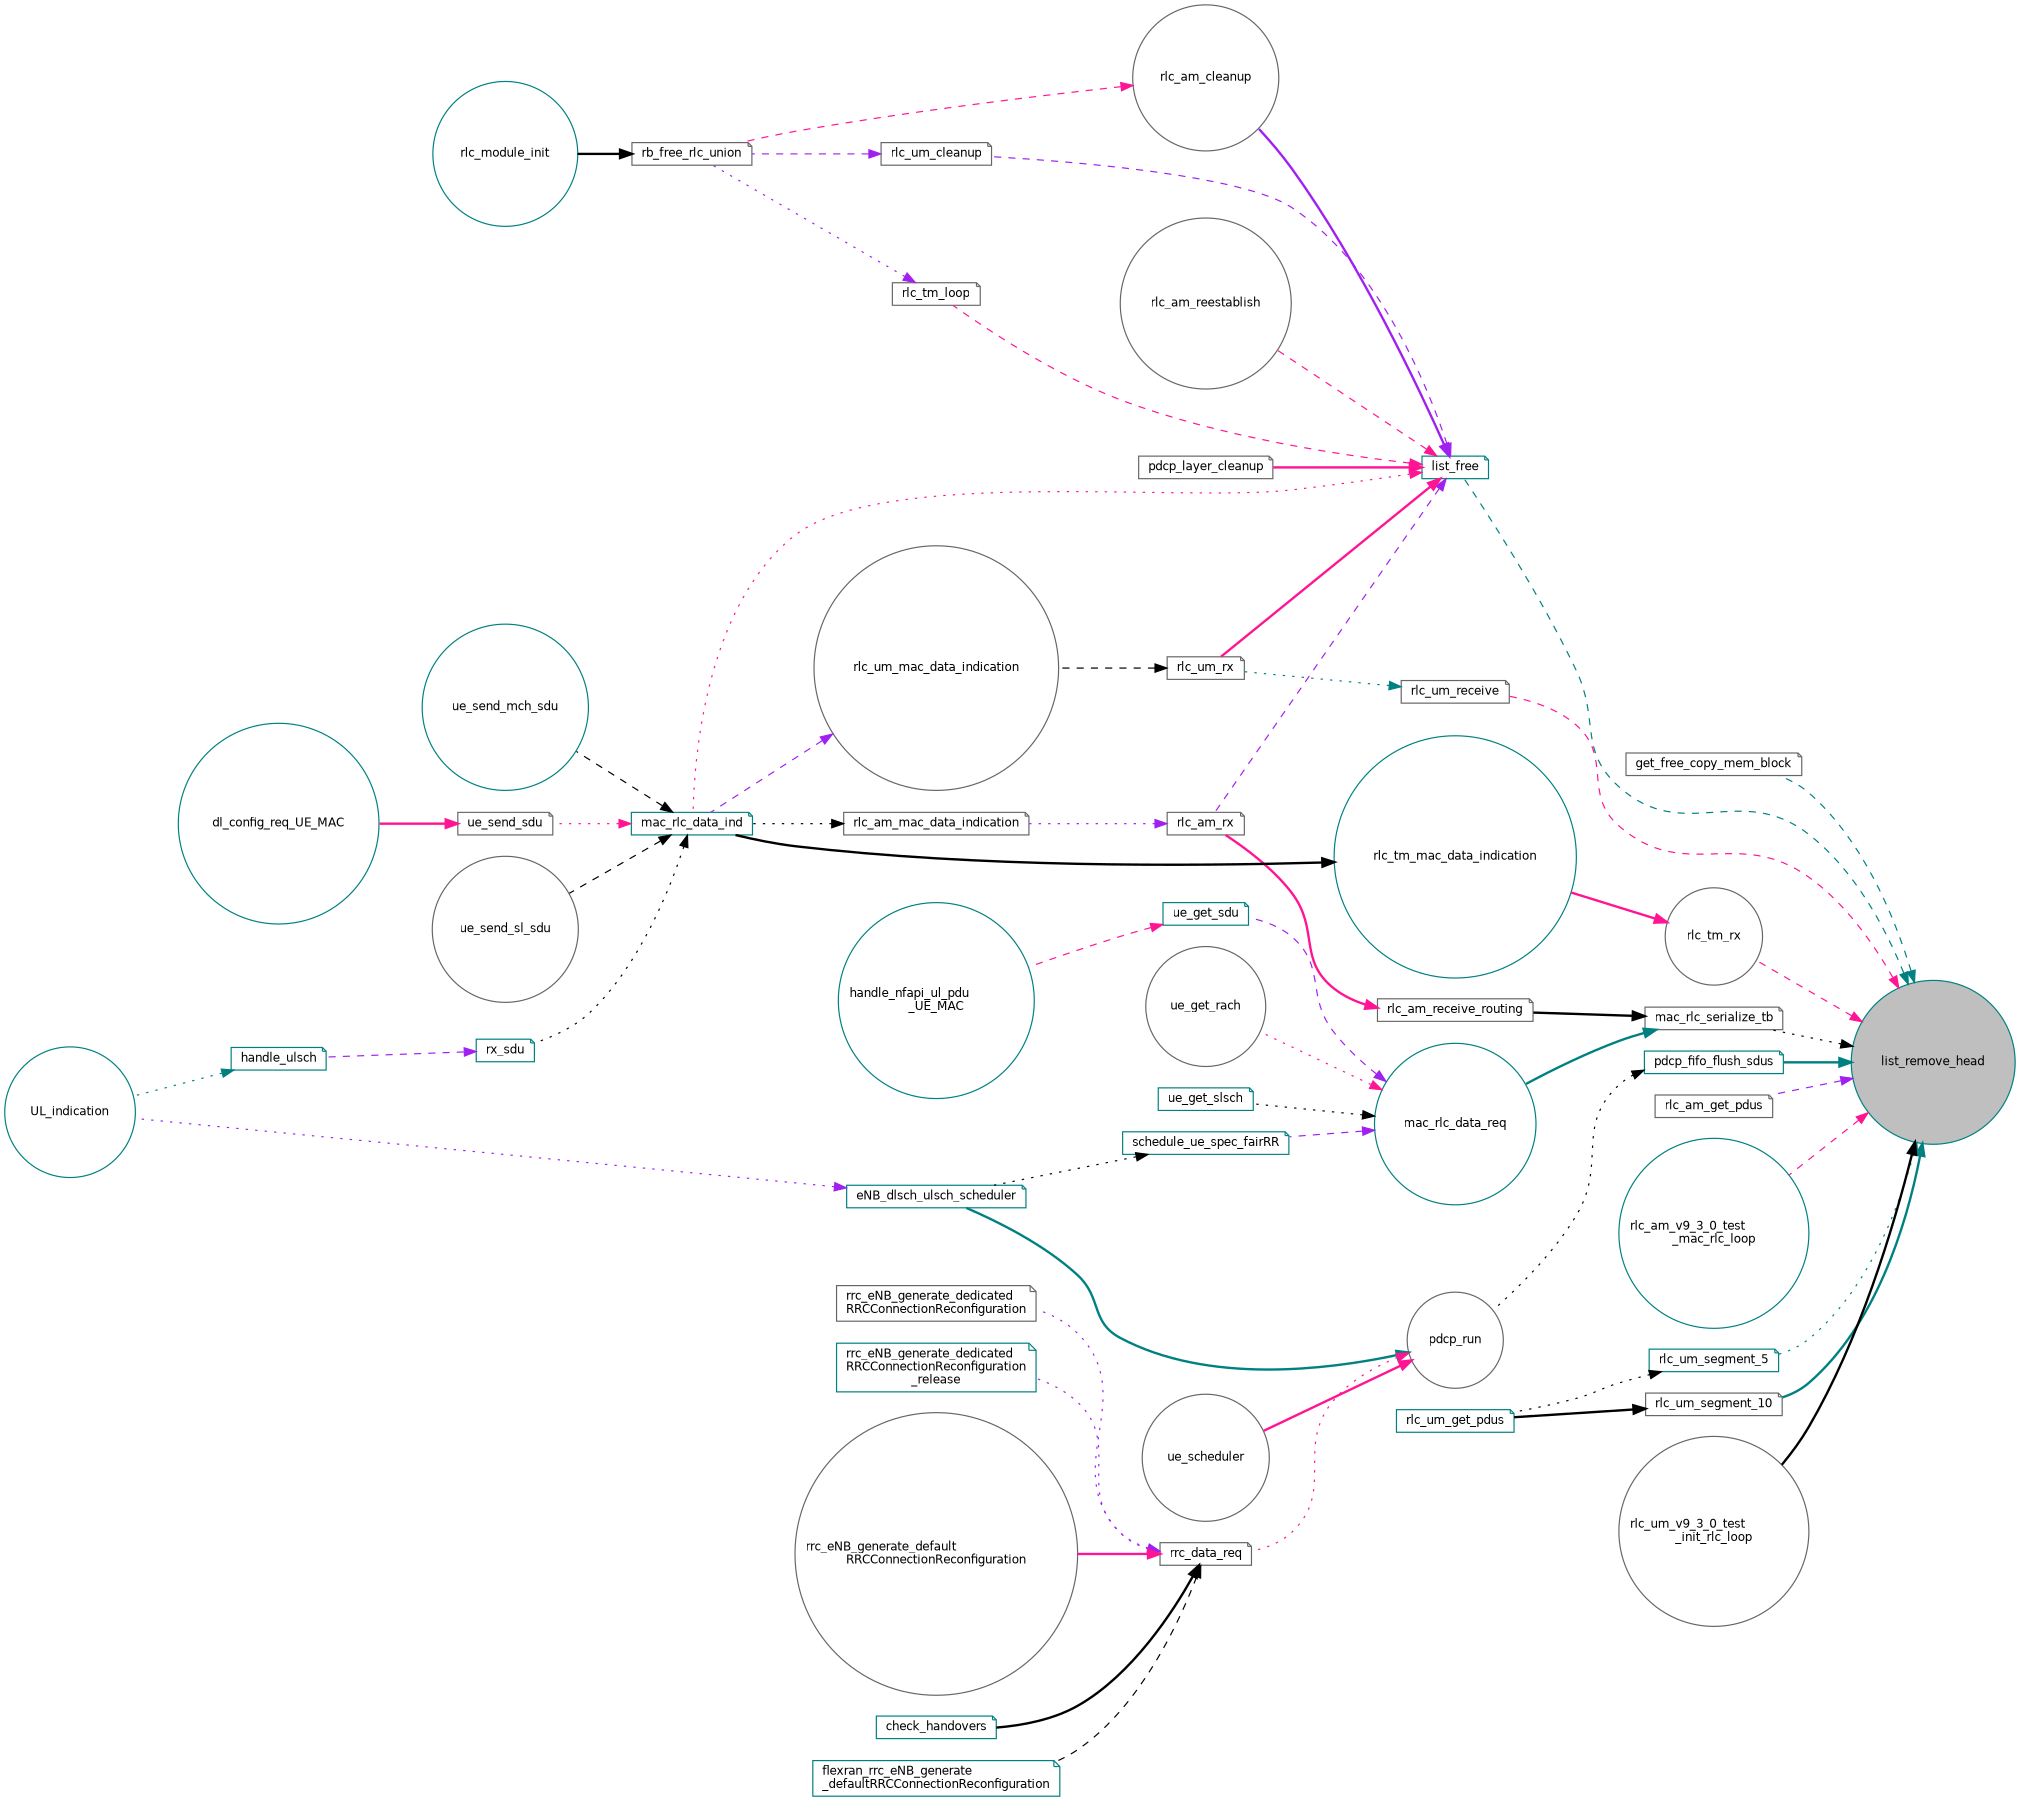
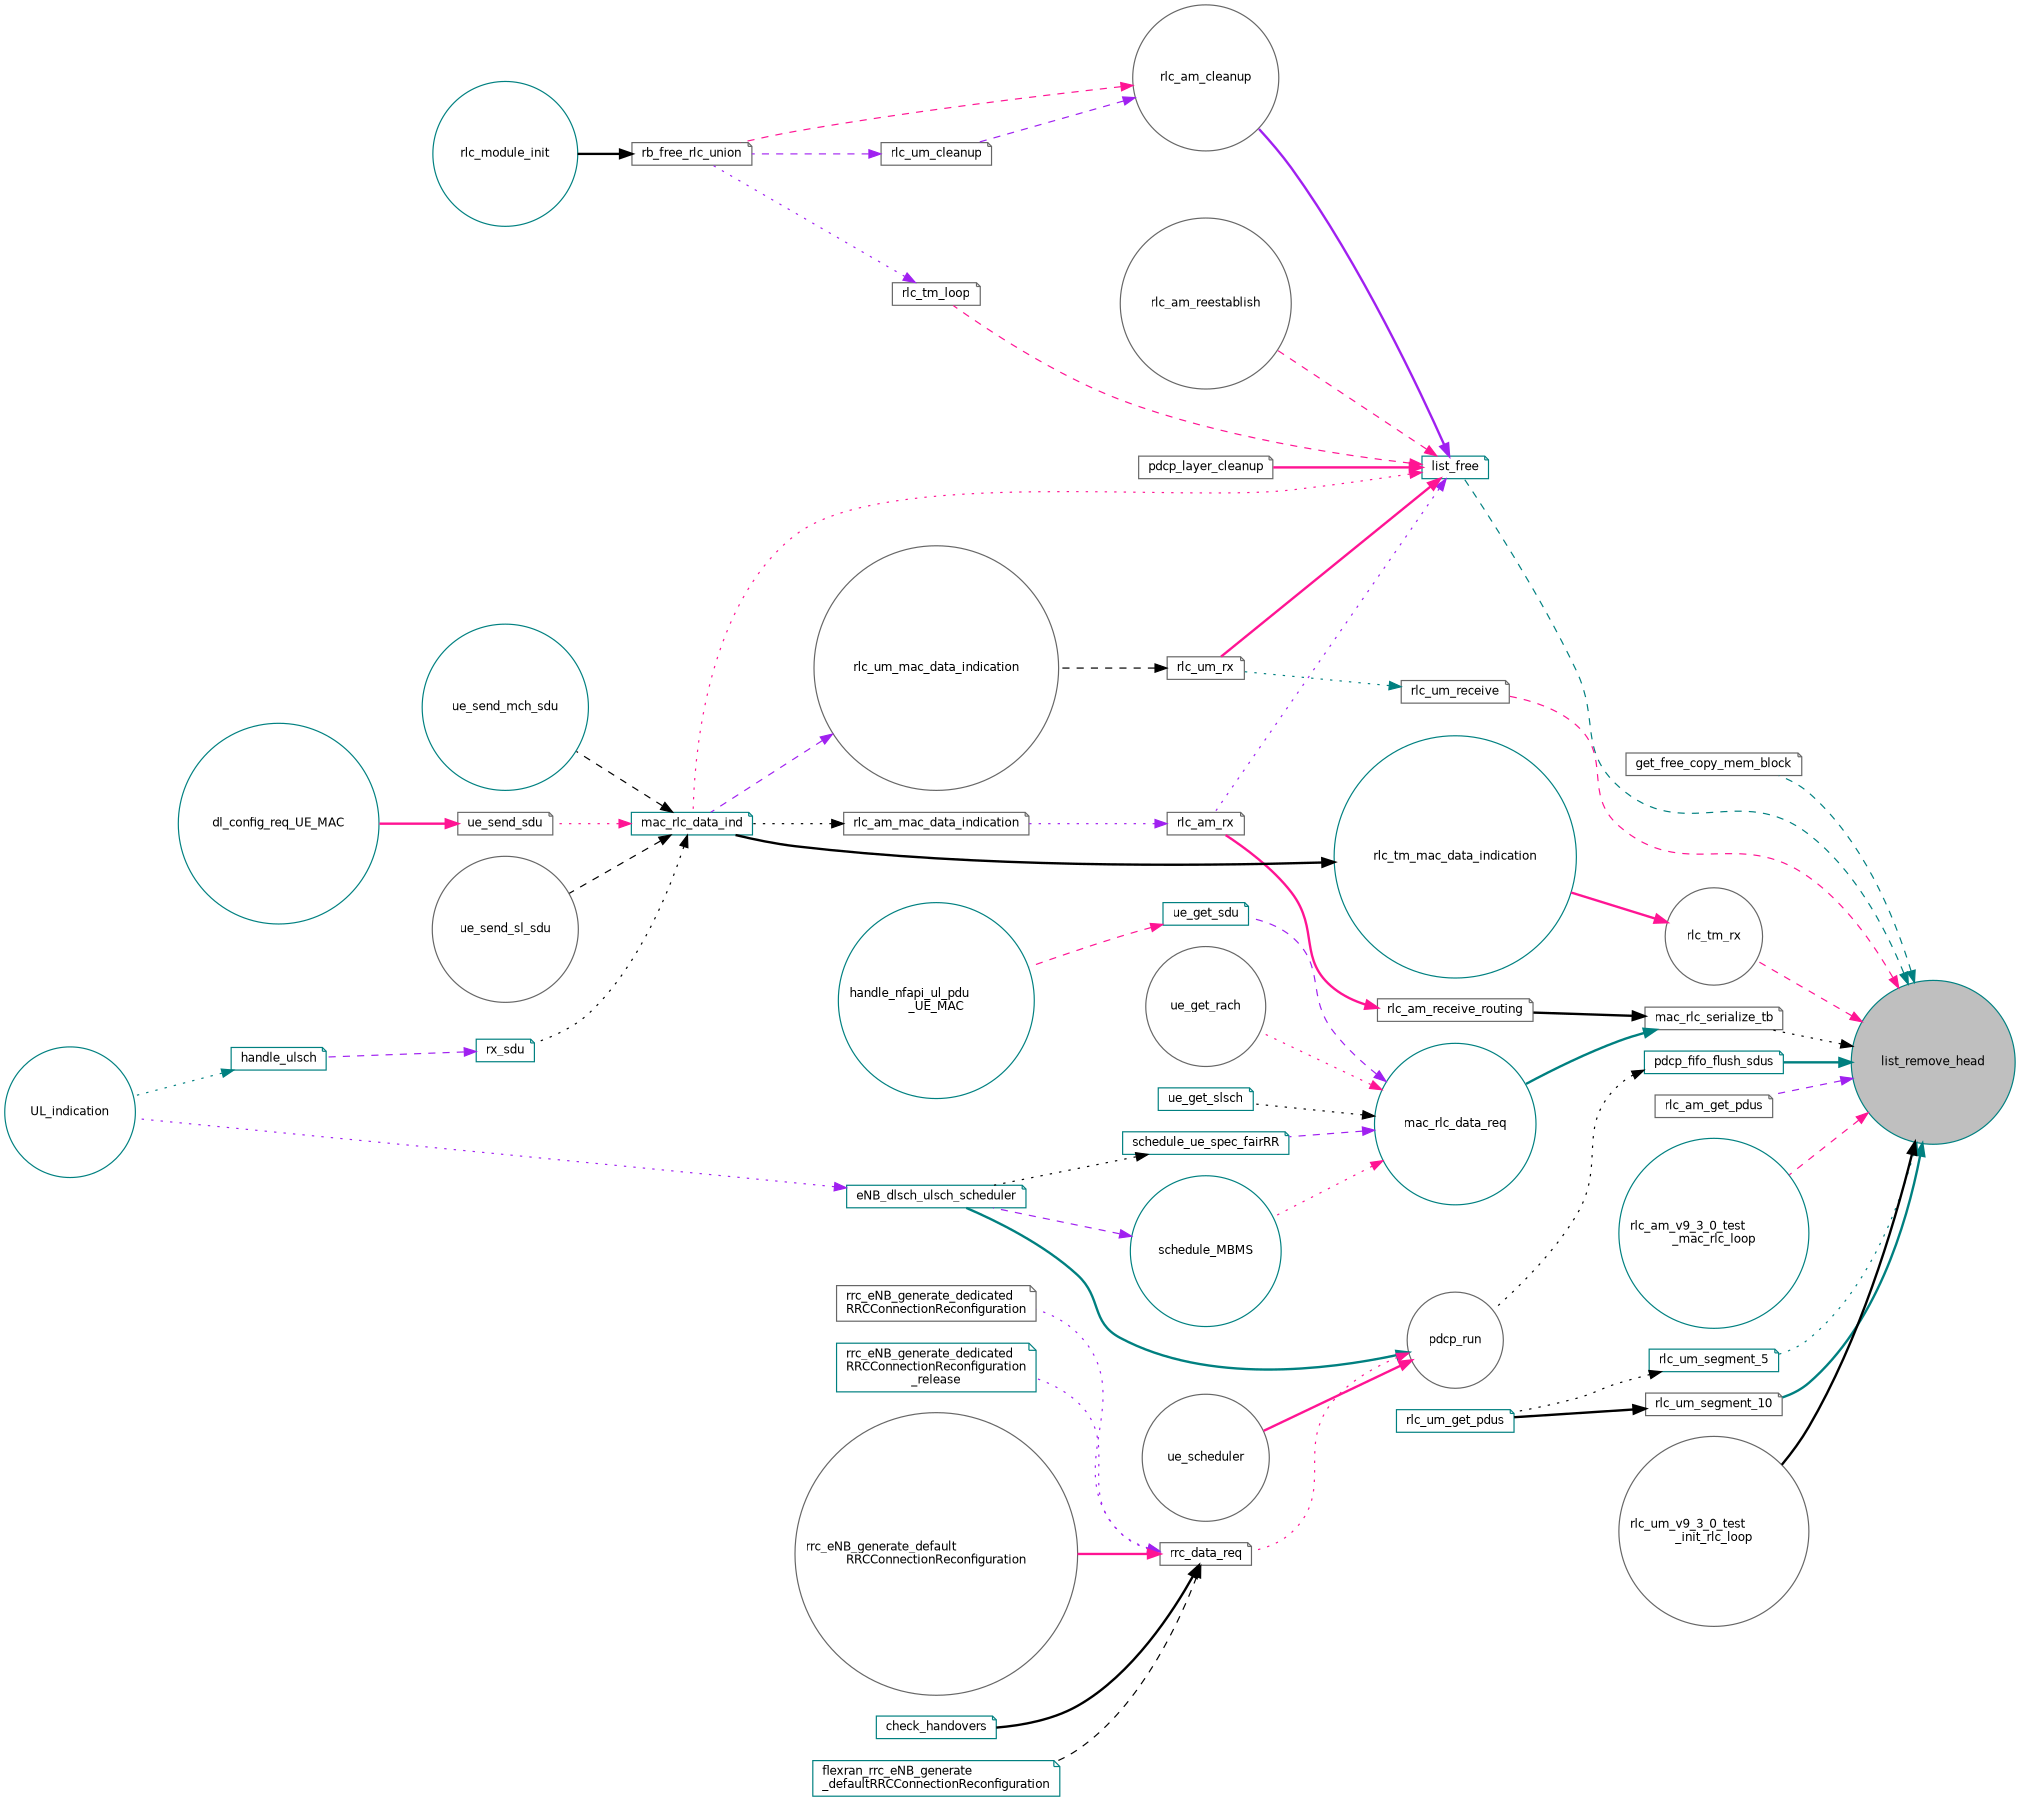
(1283, 203) -> (1050, 122)
(1327, 650) -> (1327, 650)
none -> (1206, 1251)
